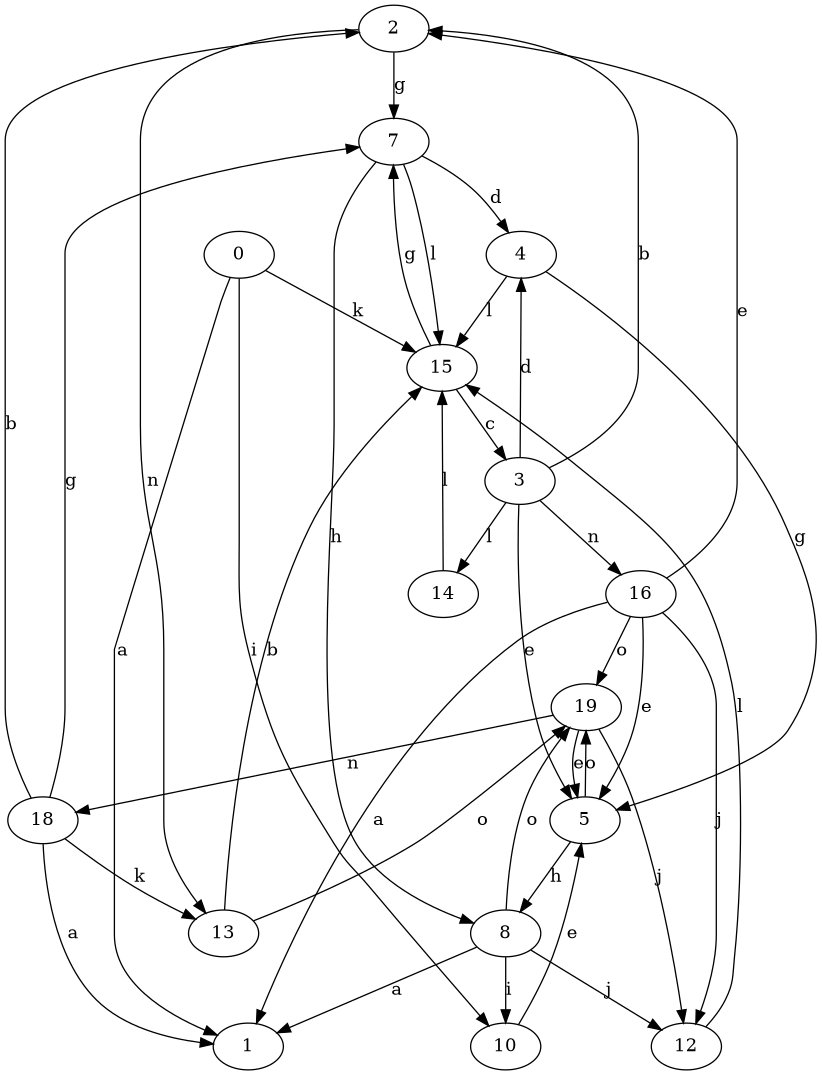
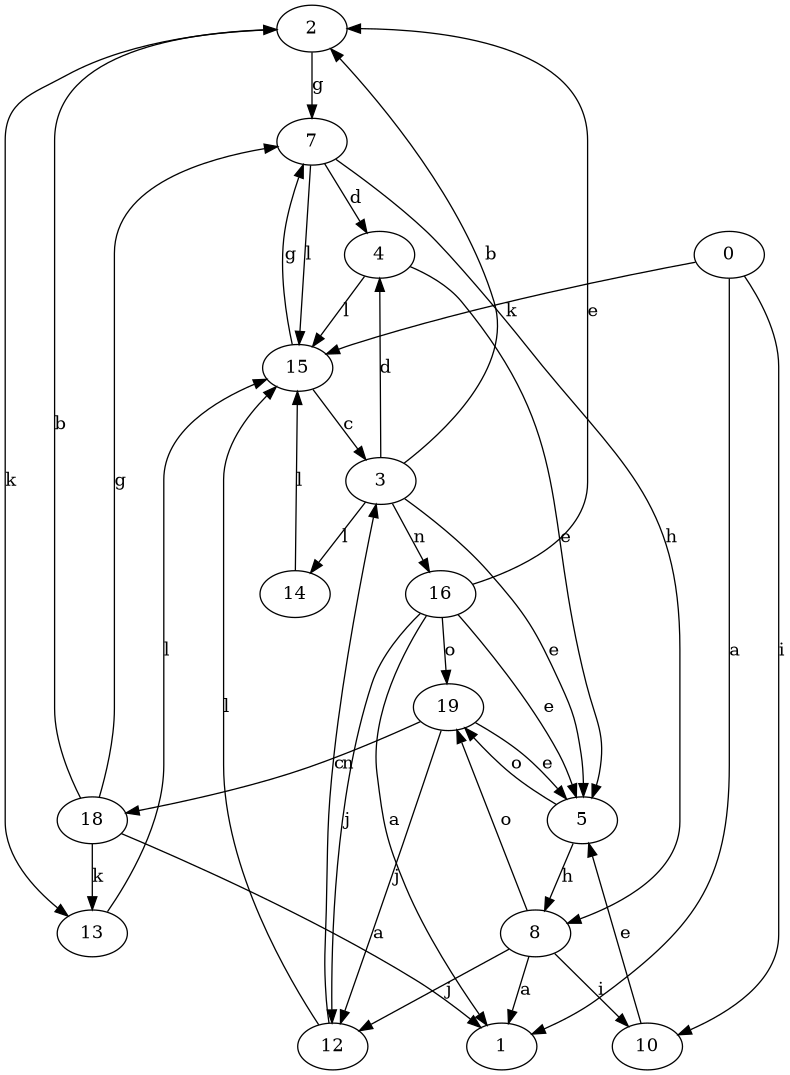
(153, 481) -> (11, 481)
(801, 538) -> (566, 538)
(273, 651) -> (167, 651)
none -> (333, 769)
(414, 844) -> none
